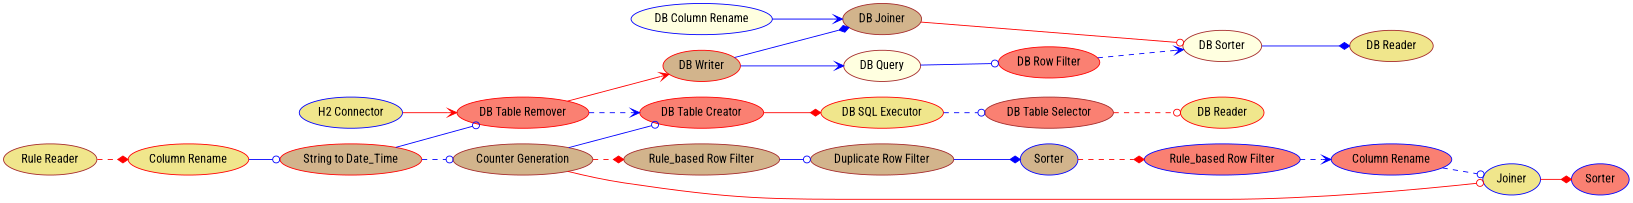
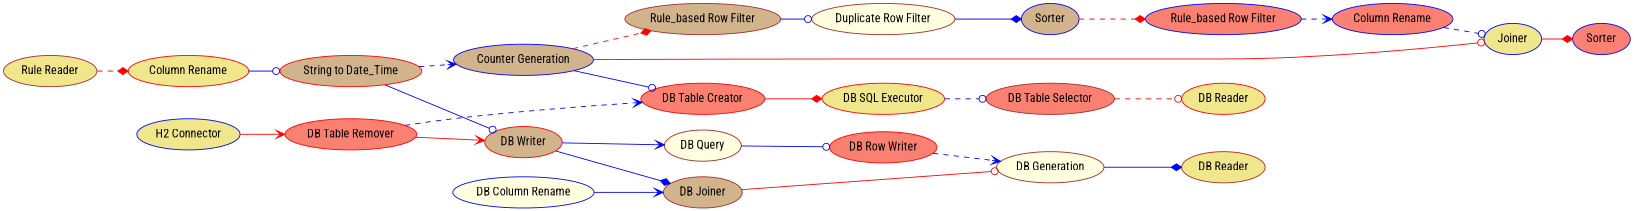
(1222, 46) -> (1050, 167)
(1049, 62) -> (883, 147)
(434, 137) -> (437, 107)
(434, 159) -> (433, 66)
(523, 159) -> (523, 60)
(882, 159) -> (883, 19)
